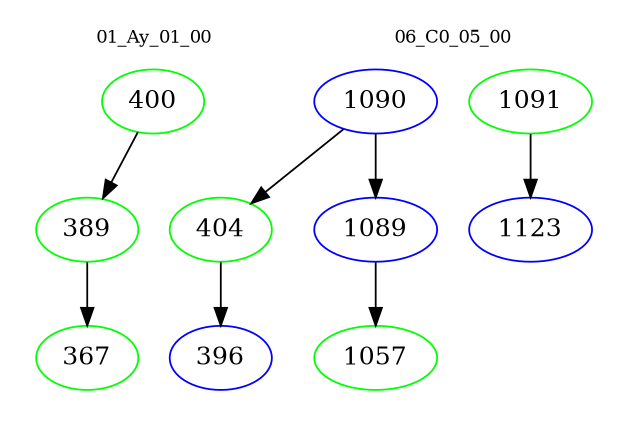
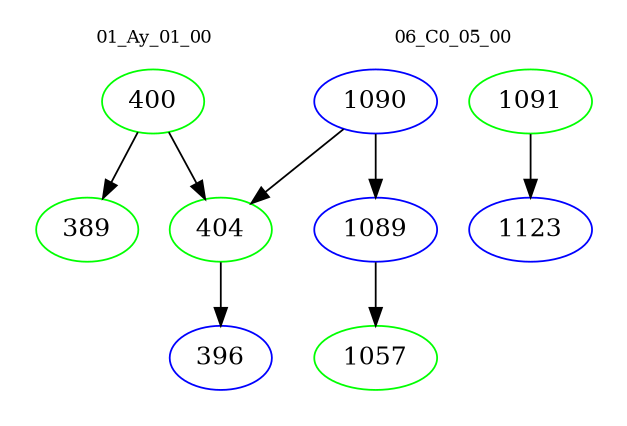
none -> (183, 158)
(87, 358) -> none
